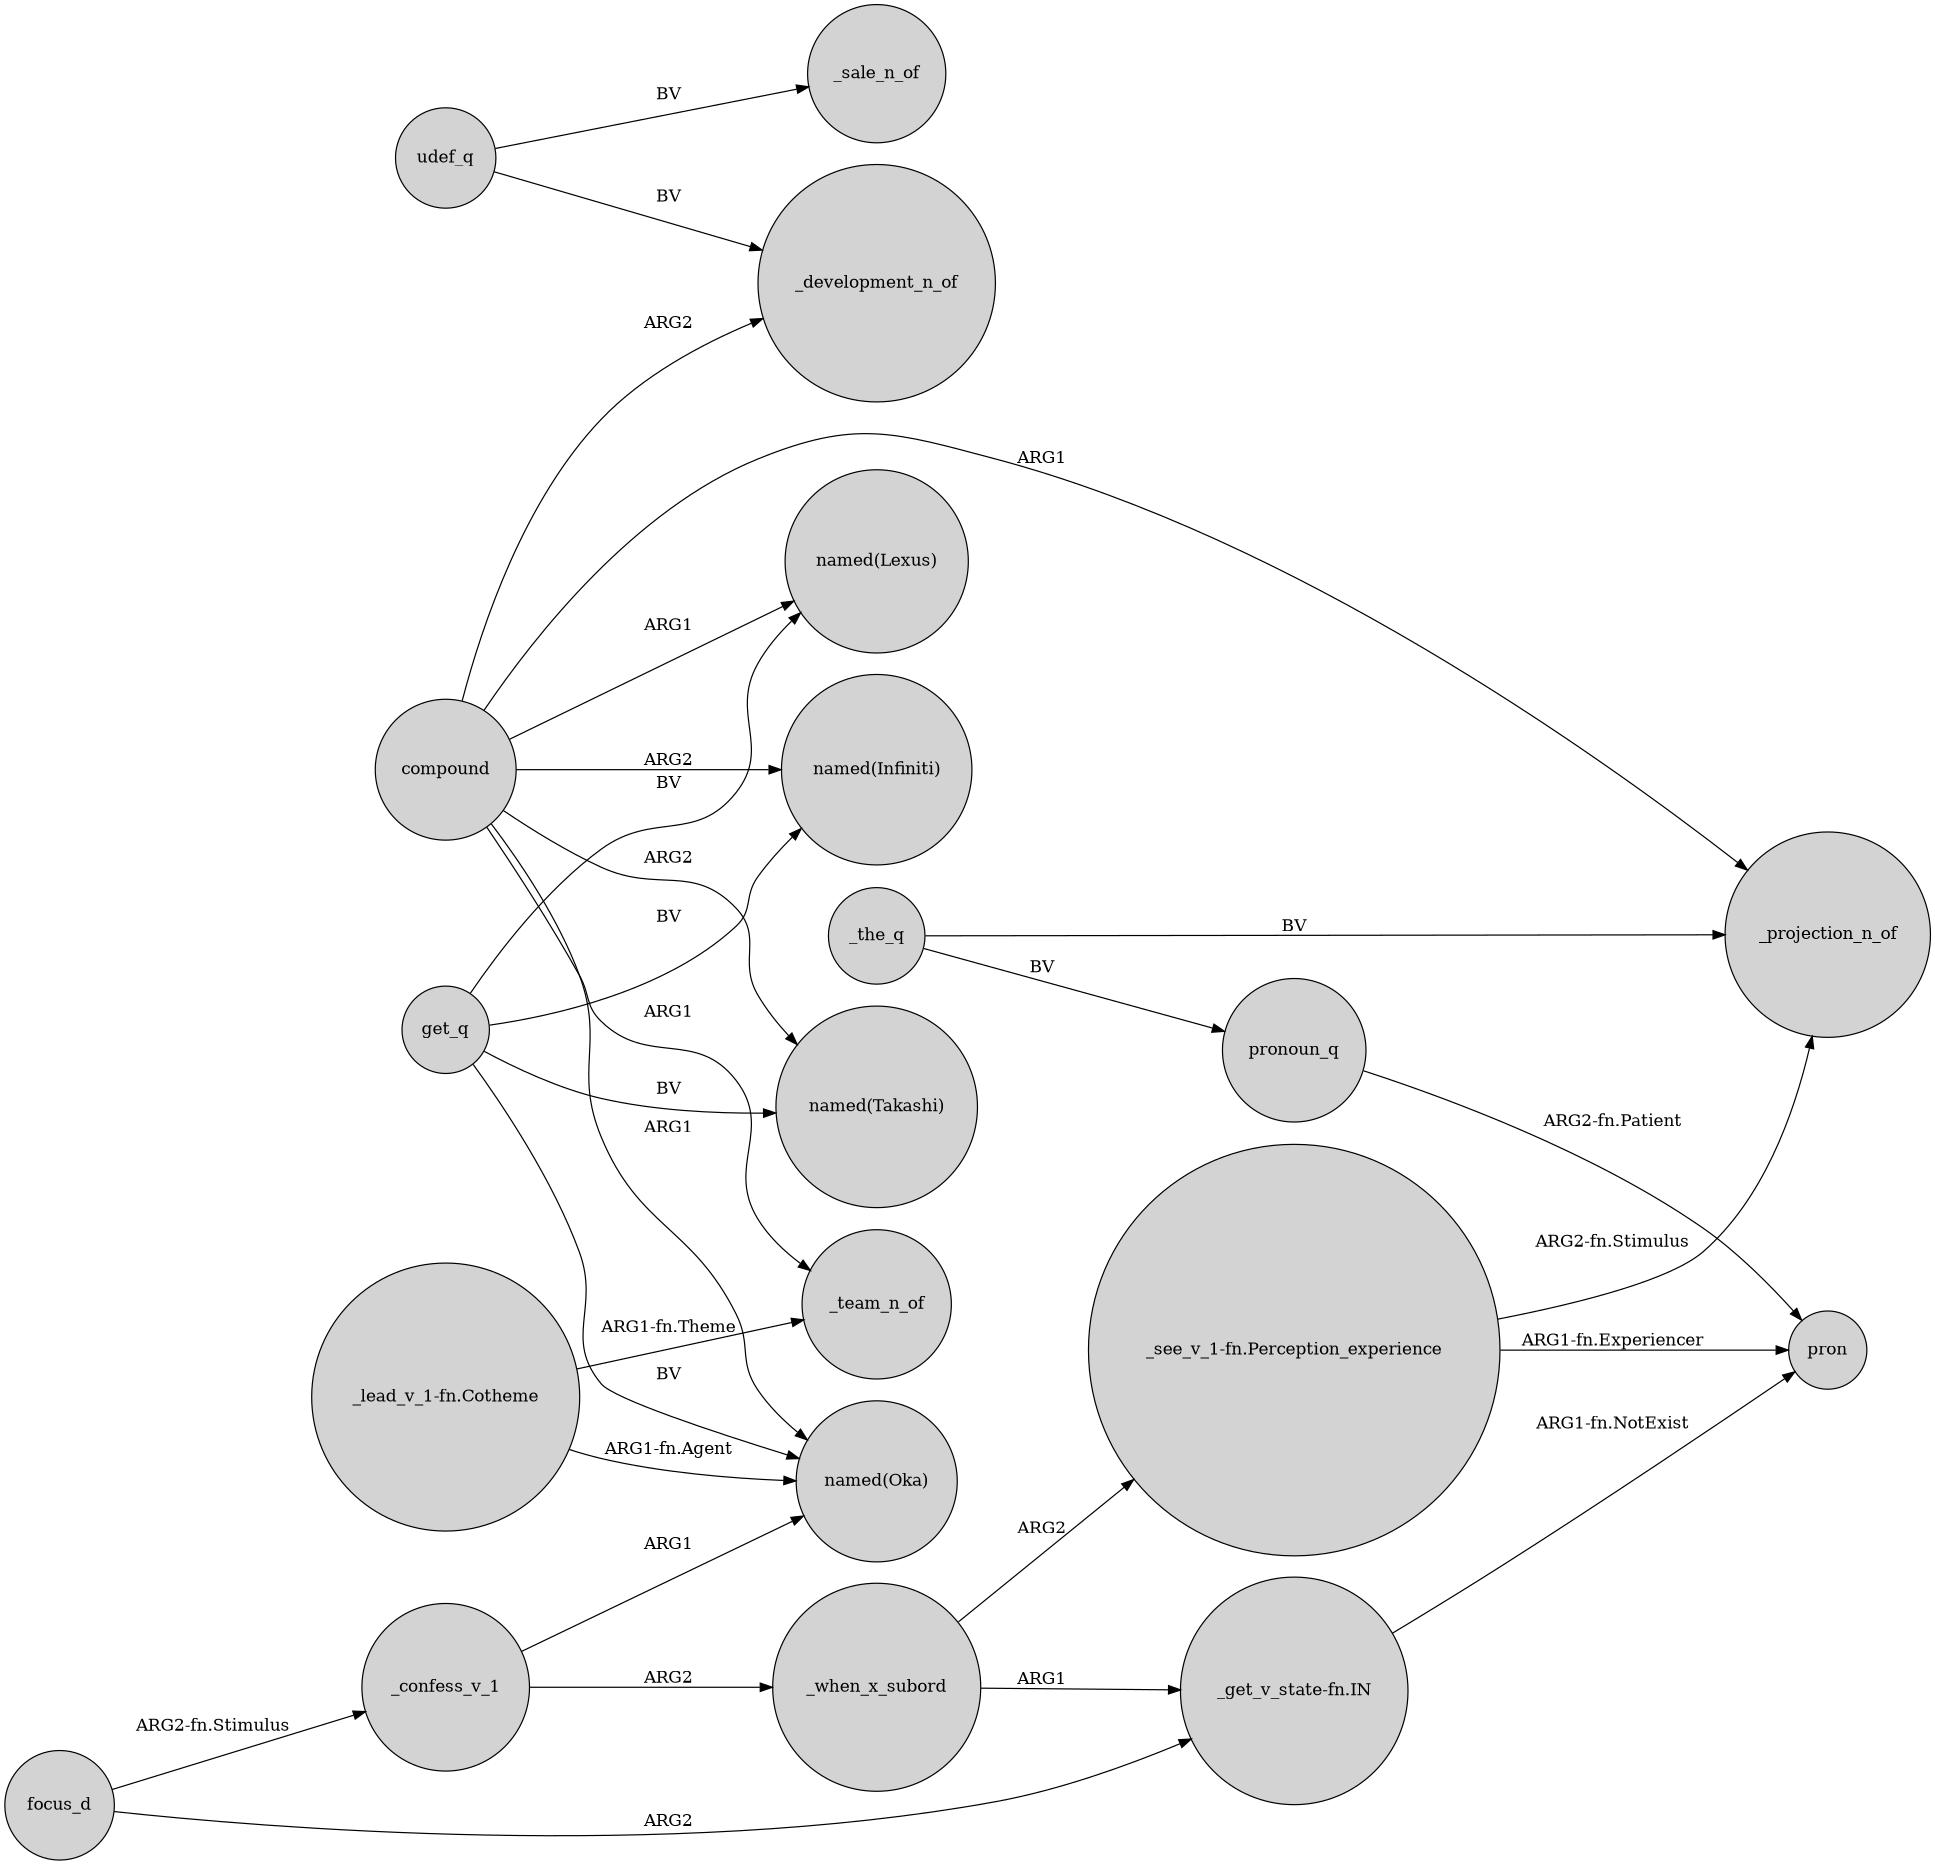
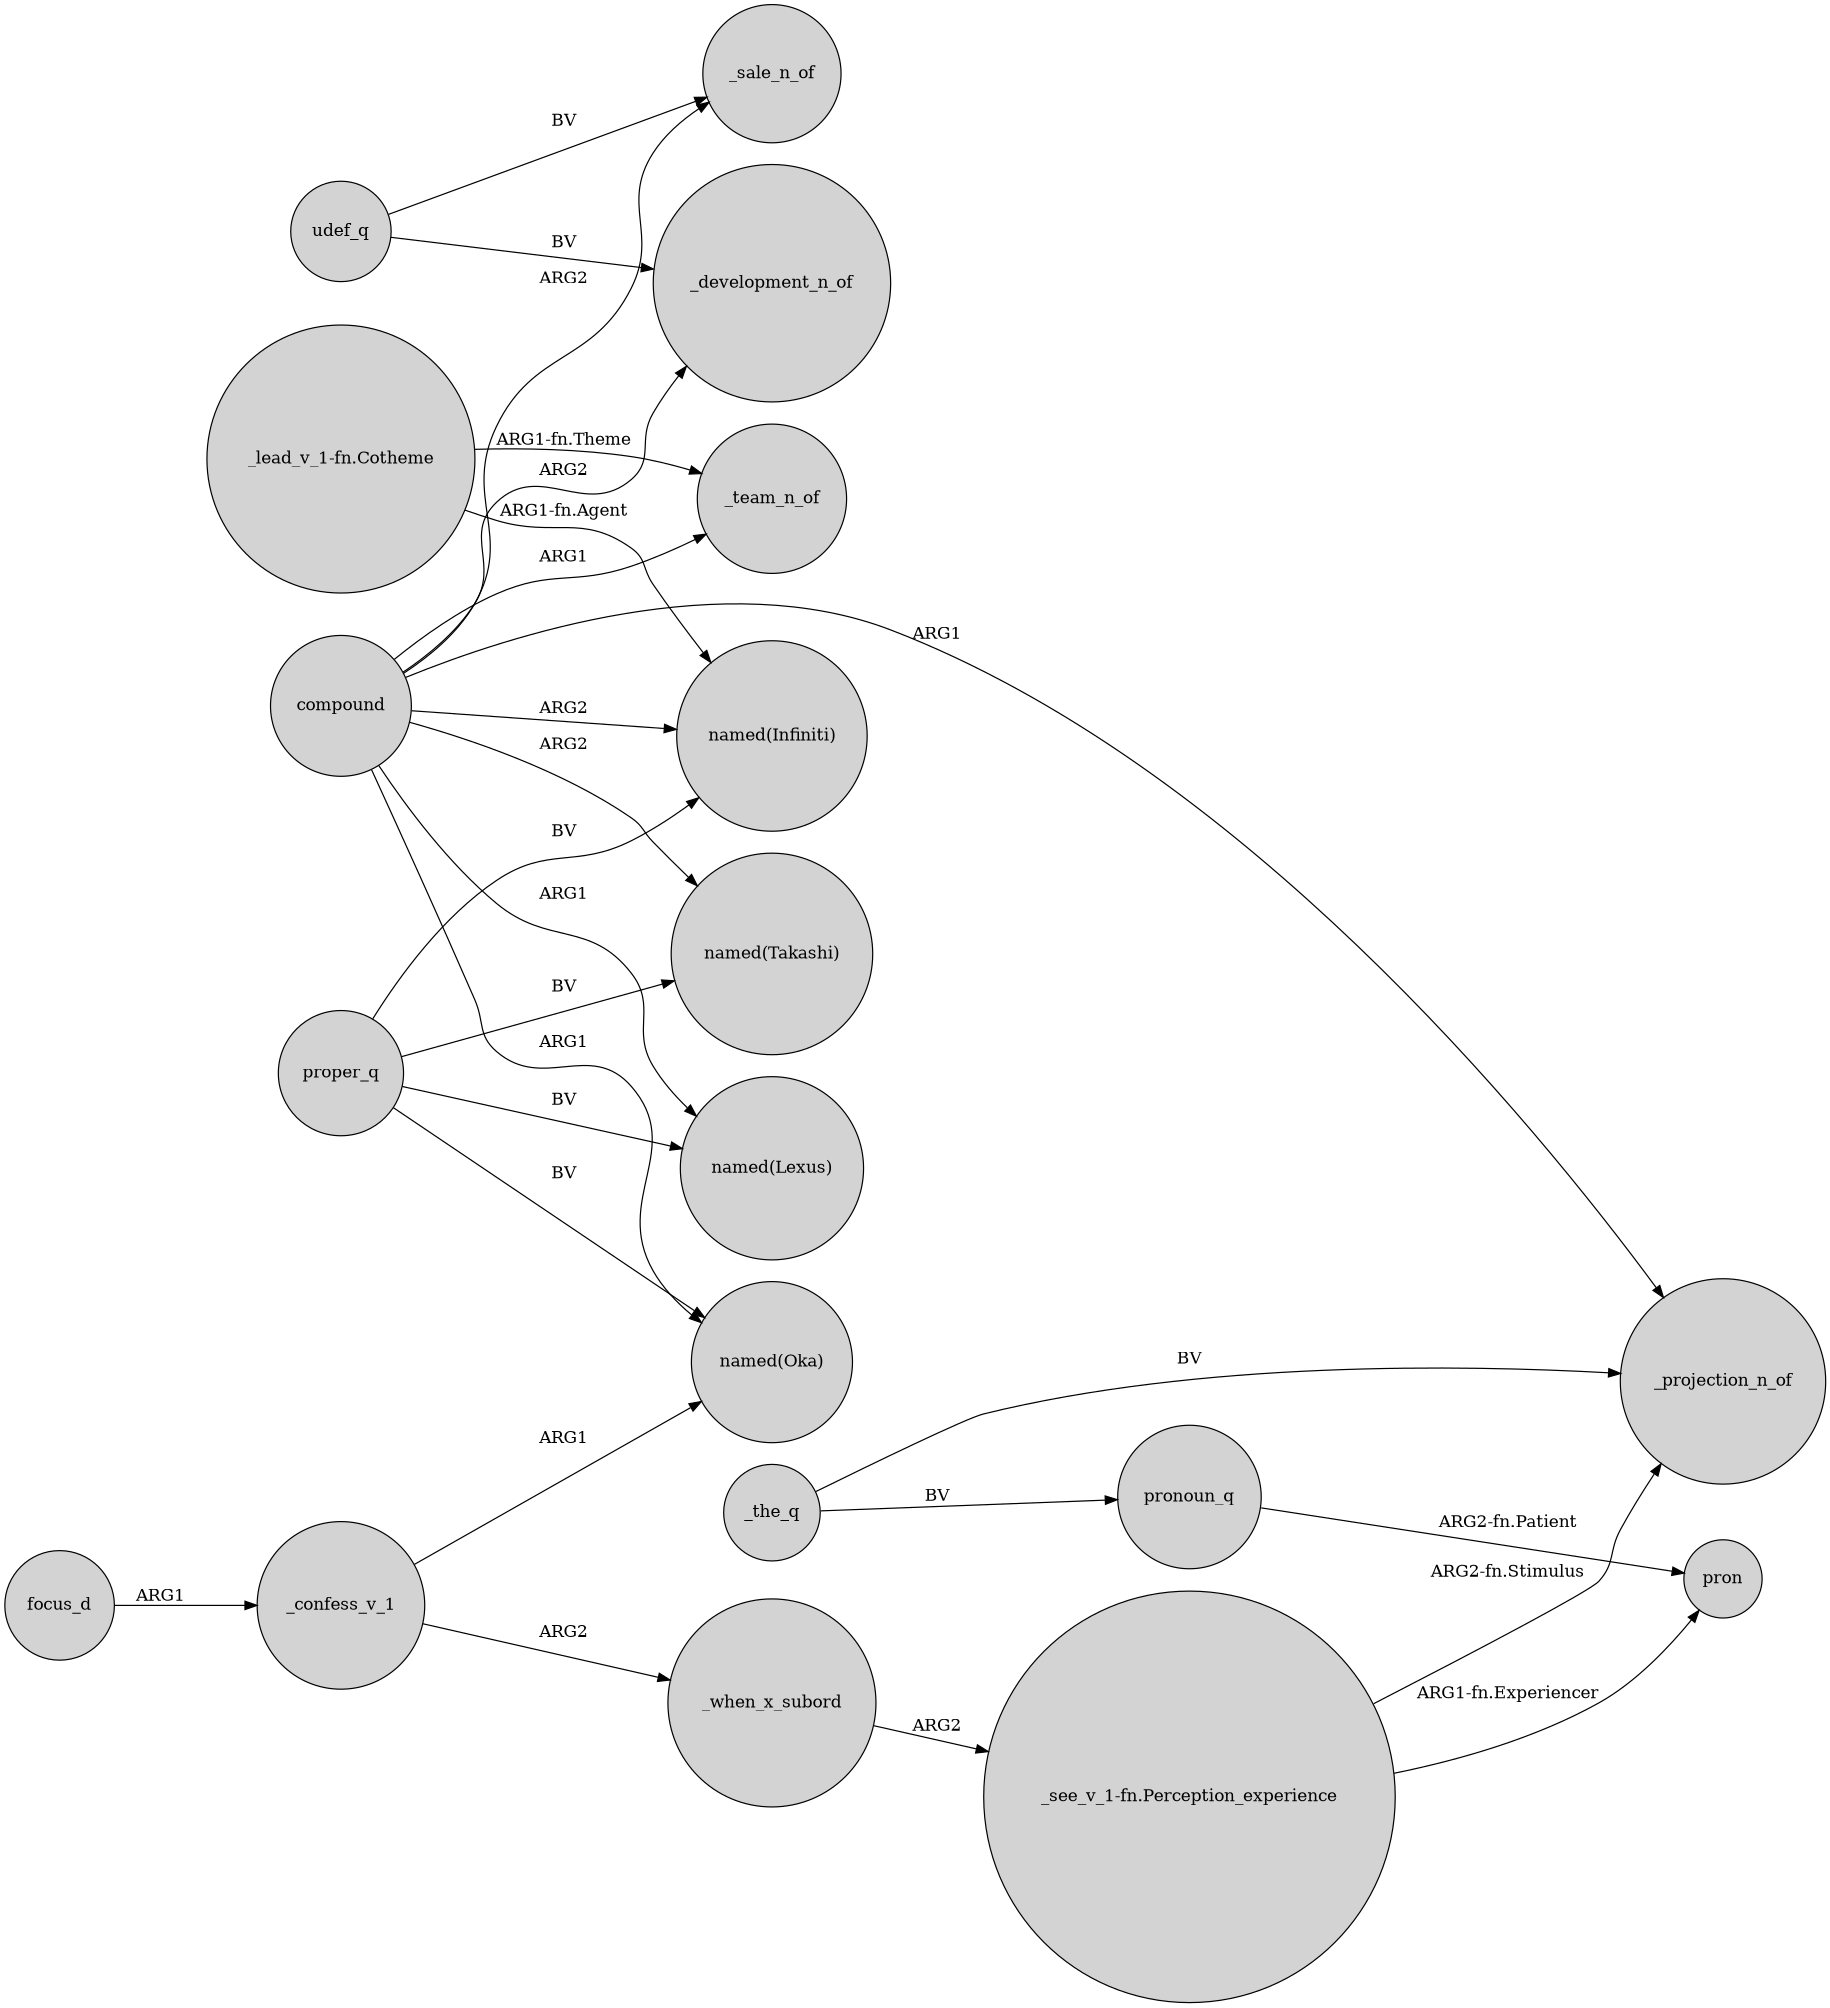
none -> (531, 380)
(446, 1030) -> (341, 1073)
(675, 1472) -> (612, 537)
(1294, 1691) -> none
(213, 1726) -> (161, 1596)
